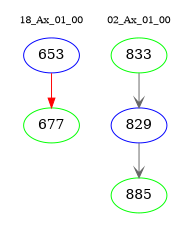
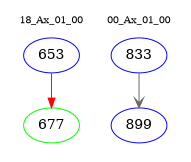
(139, 21) -> (139, 21)
(139, 55) -> (139, 55)
(139, 125) -> (139, 125)
(139, 195) -> none
